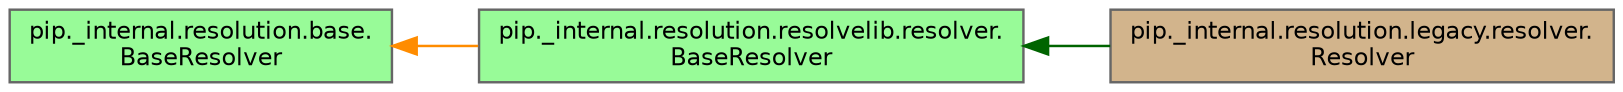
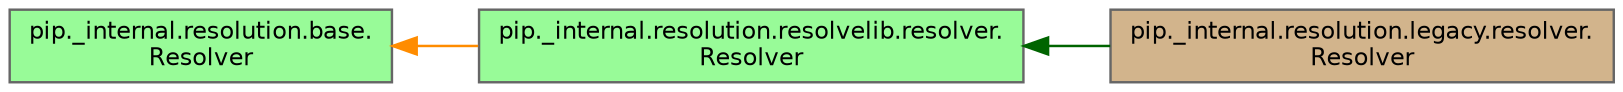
(201, 46) -> (201, 46)
(751, 46) -> (751, 46)
